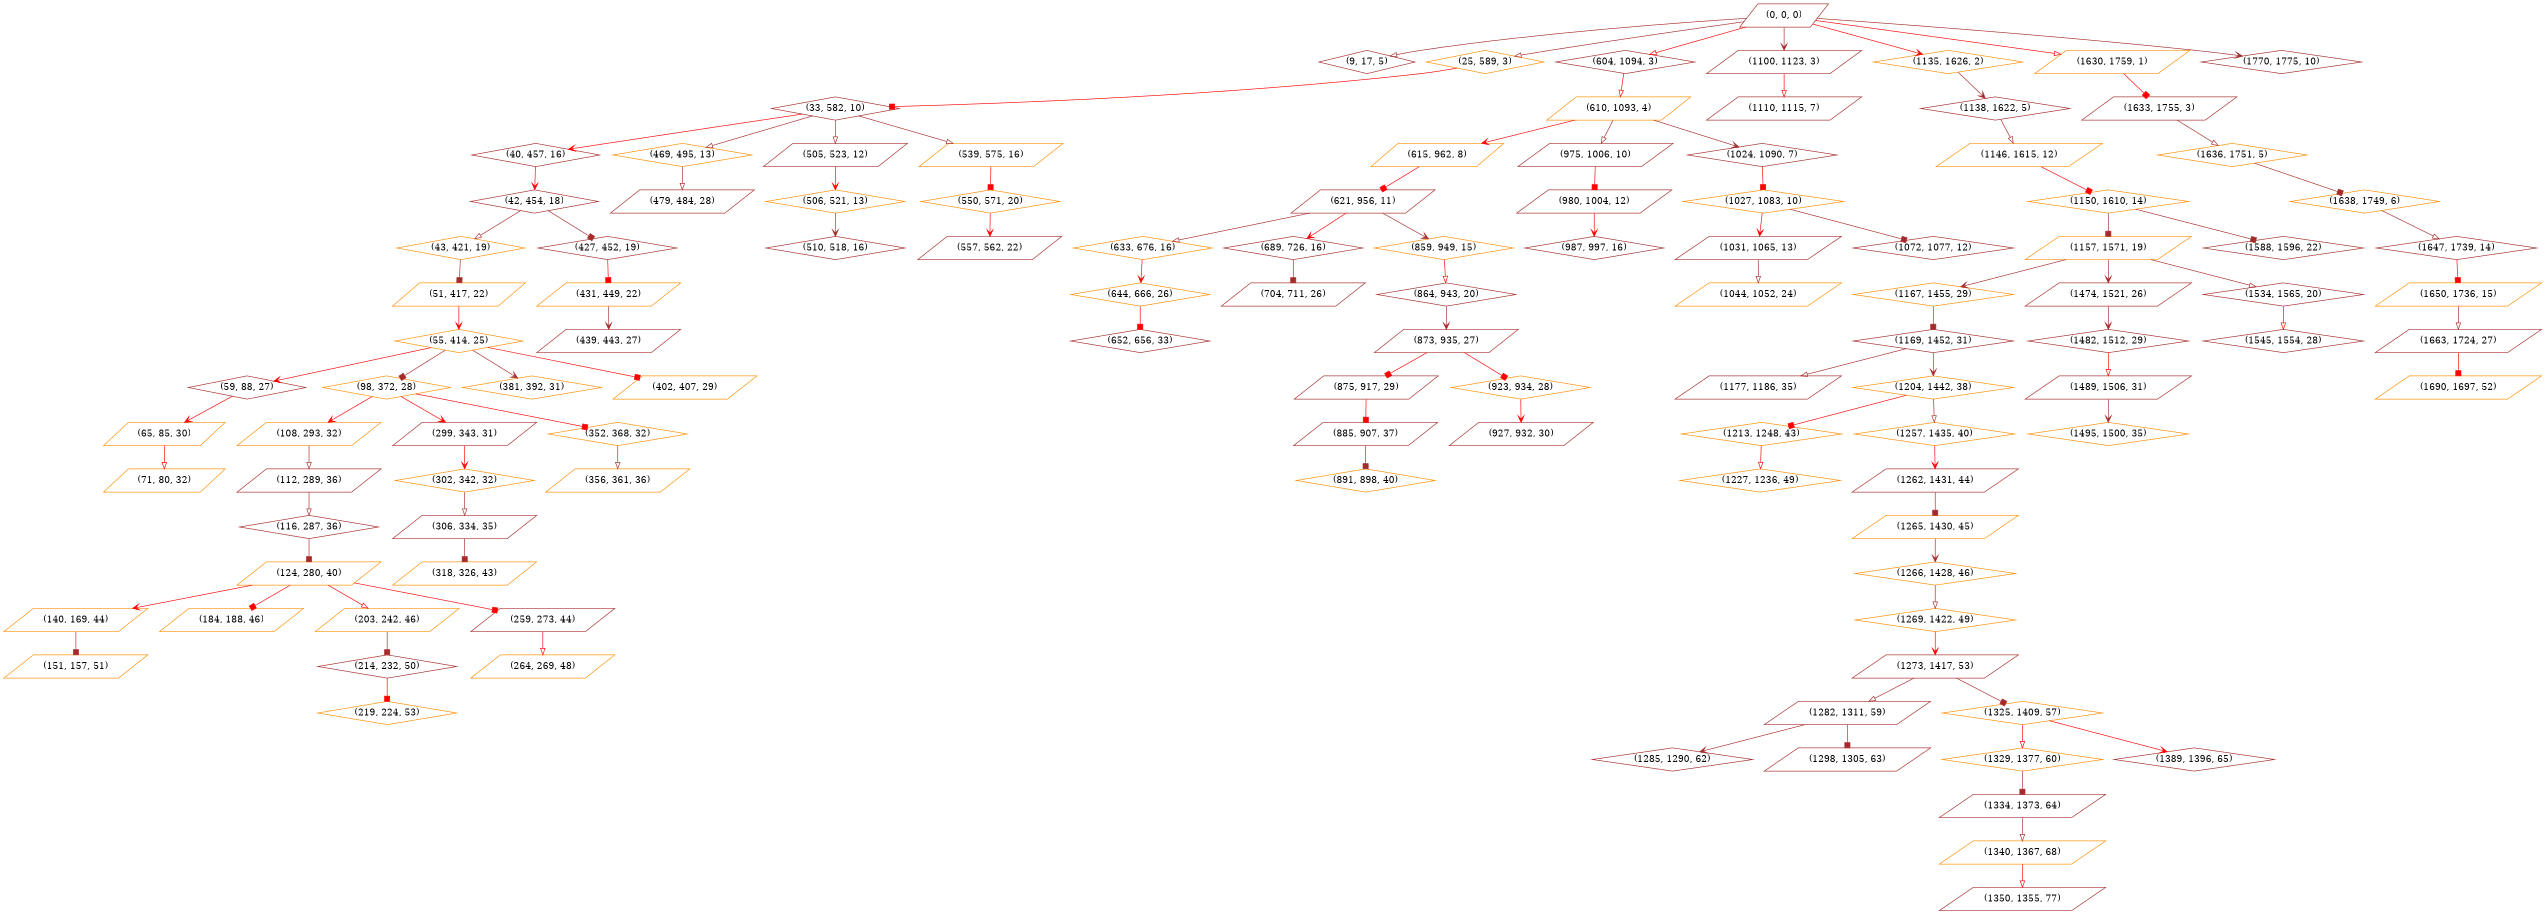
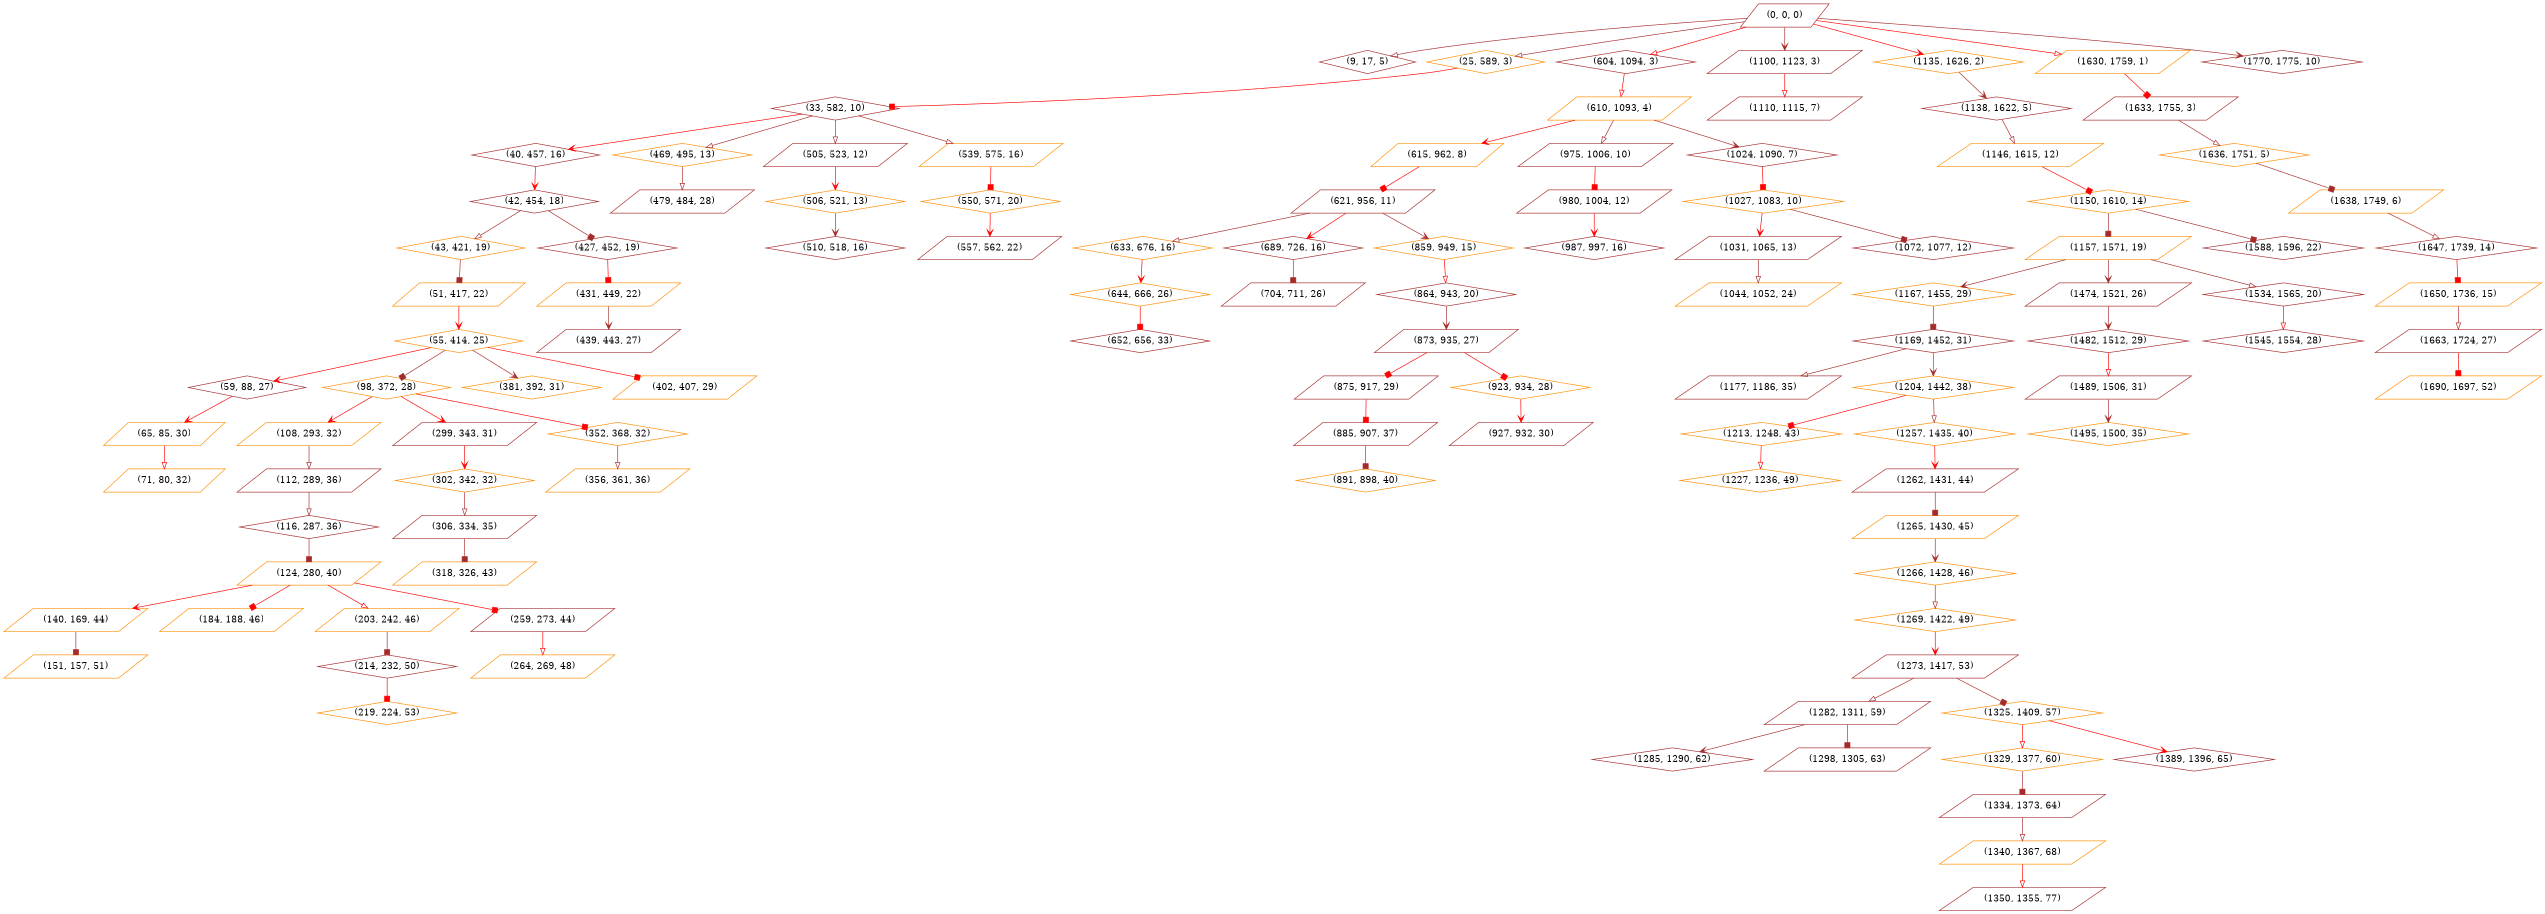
(2365, 202) -> (2366, 202)
